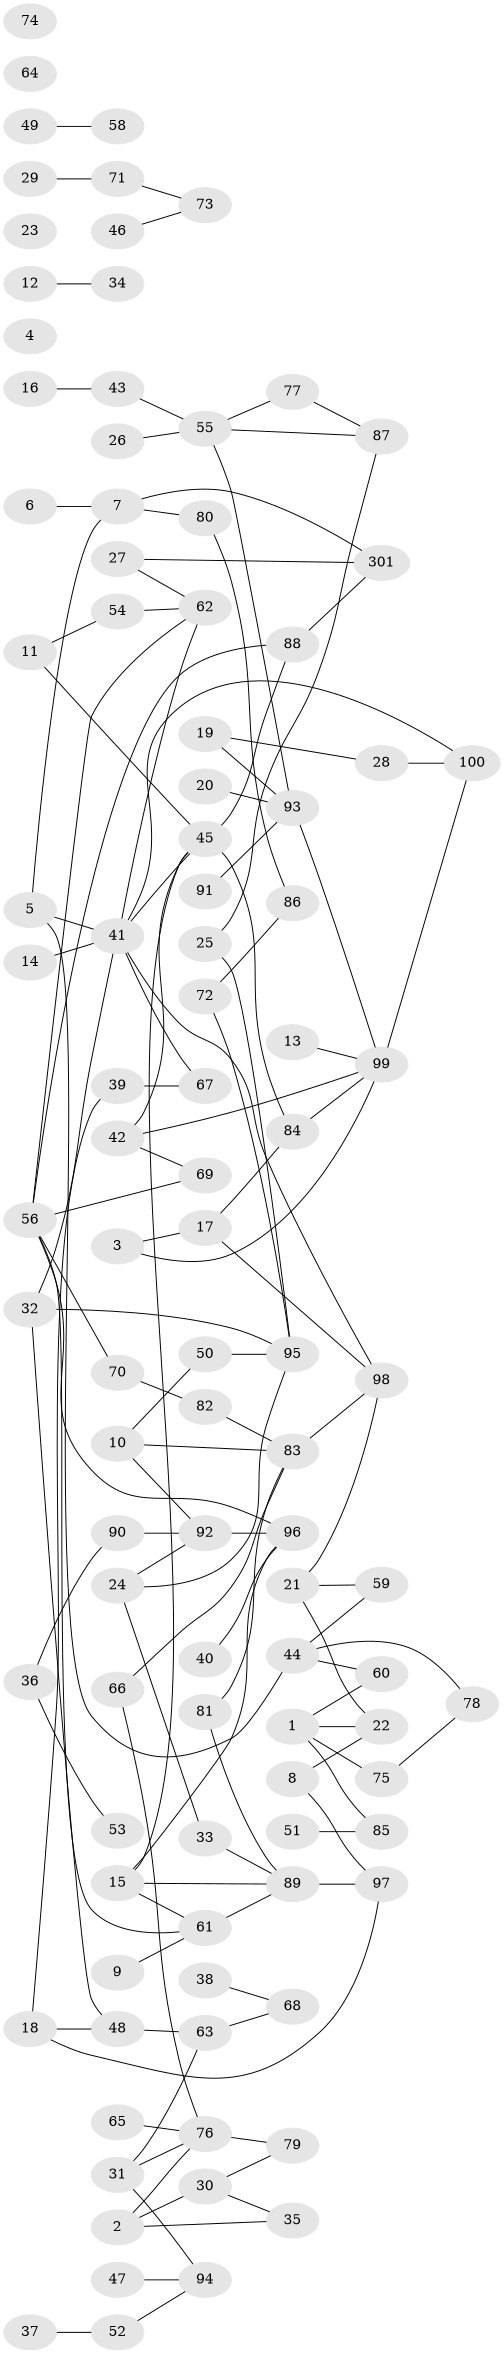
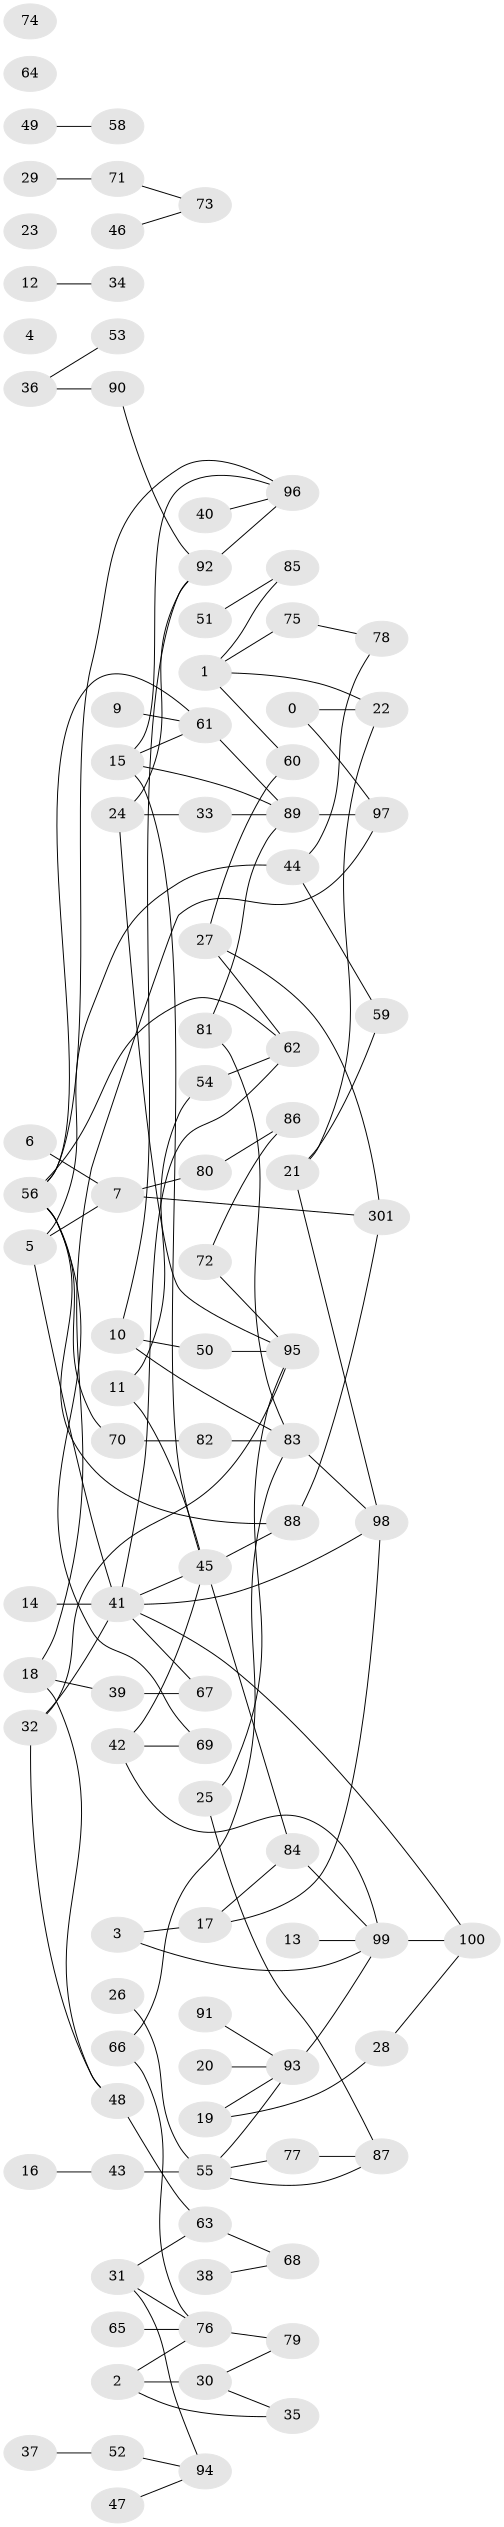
(342, 1666) -> (237, 847)
(293, 1779) -> (293, 710)
